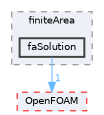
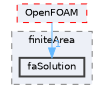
(52, 71) -> (52, 38)
